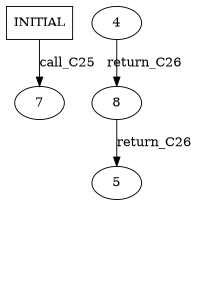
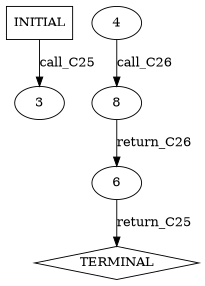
(145, 63) -> (145, 63)
(40, 103) -> (40, 103)
(117, 183) -> (117, 183)
none -> (117, 263)
